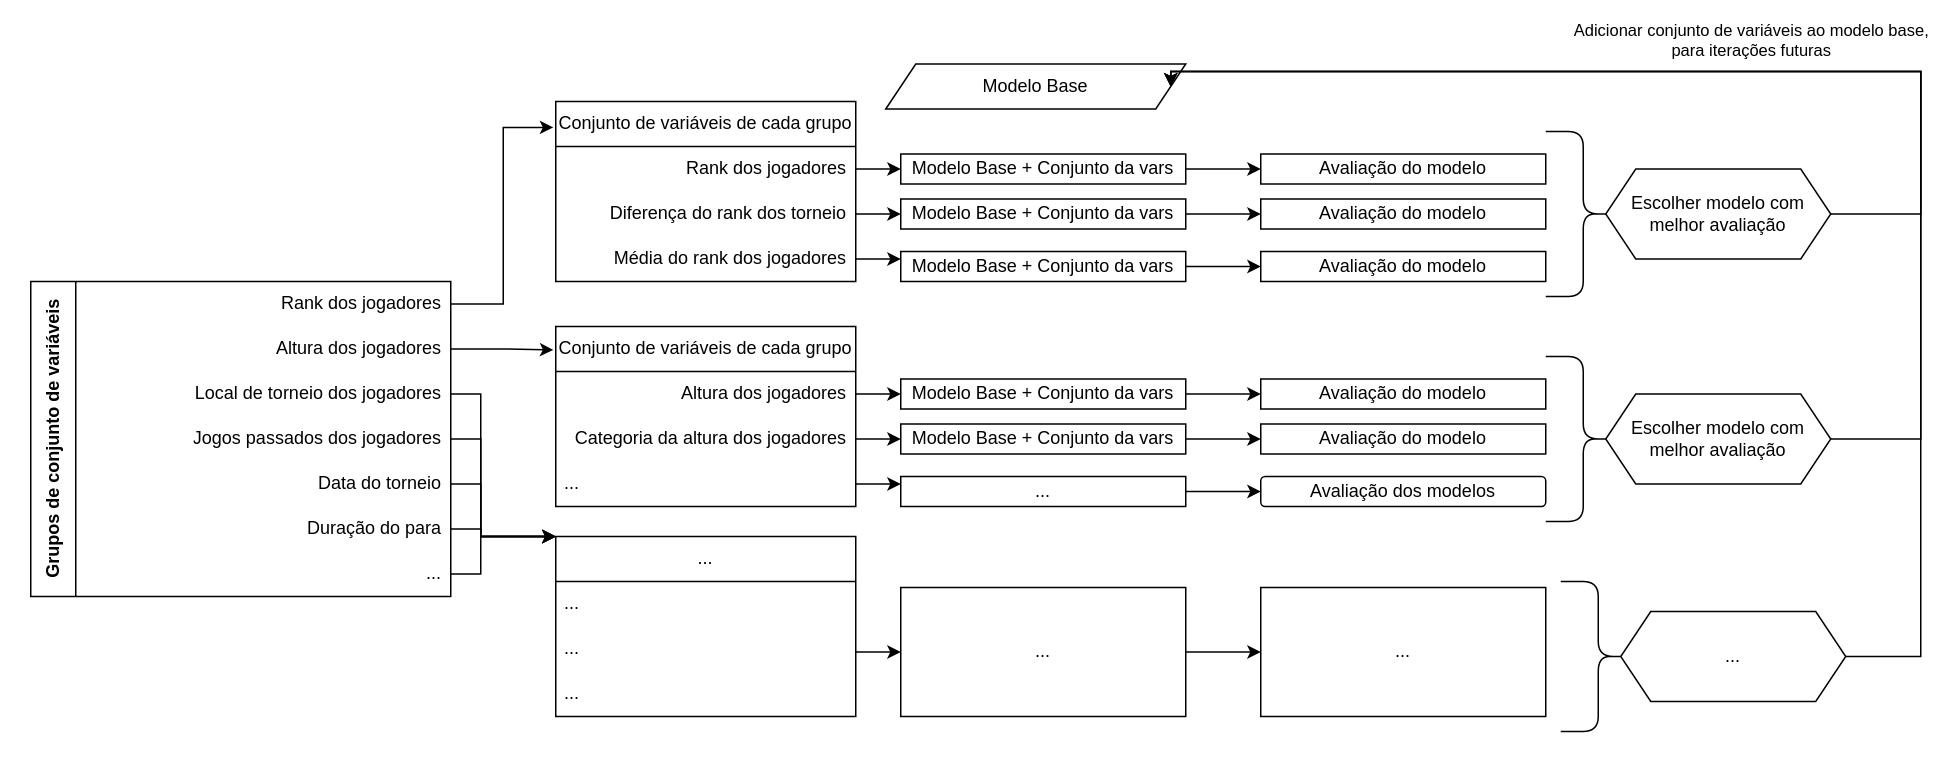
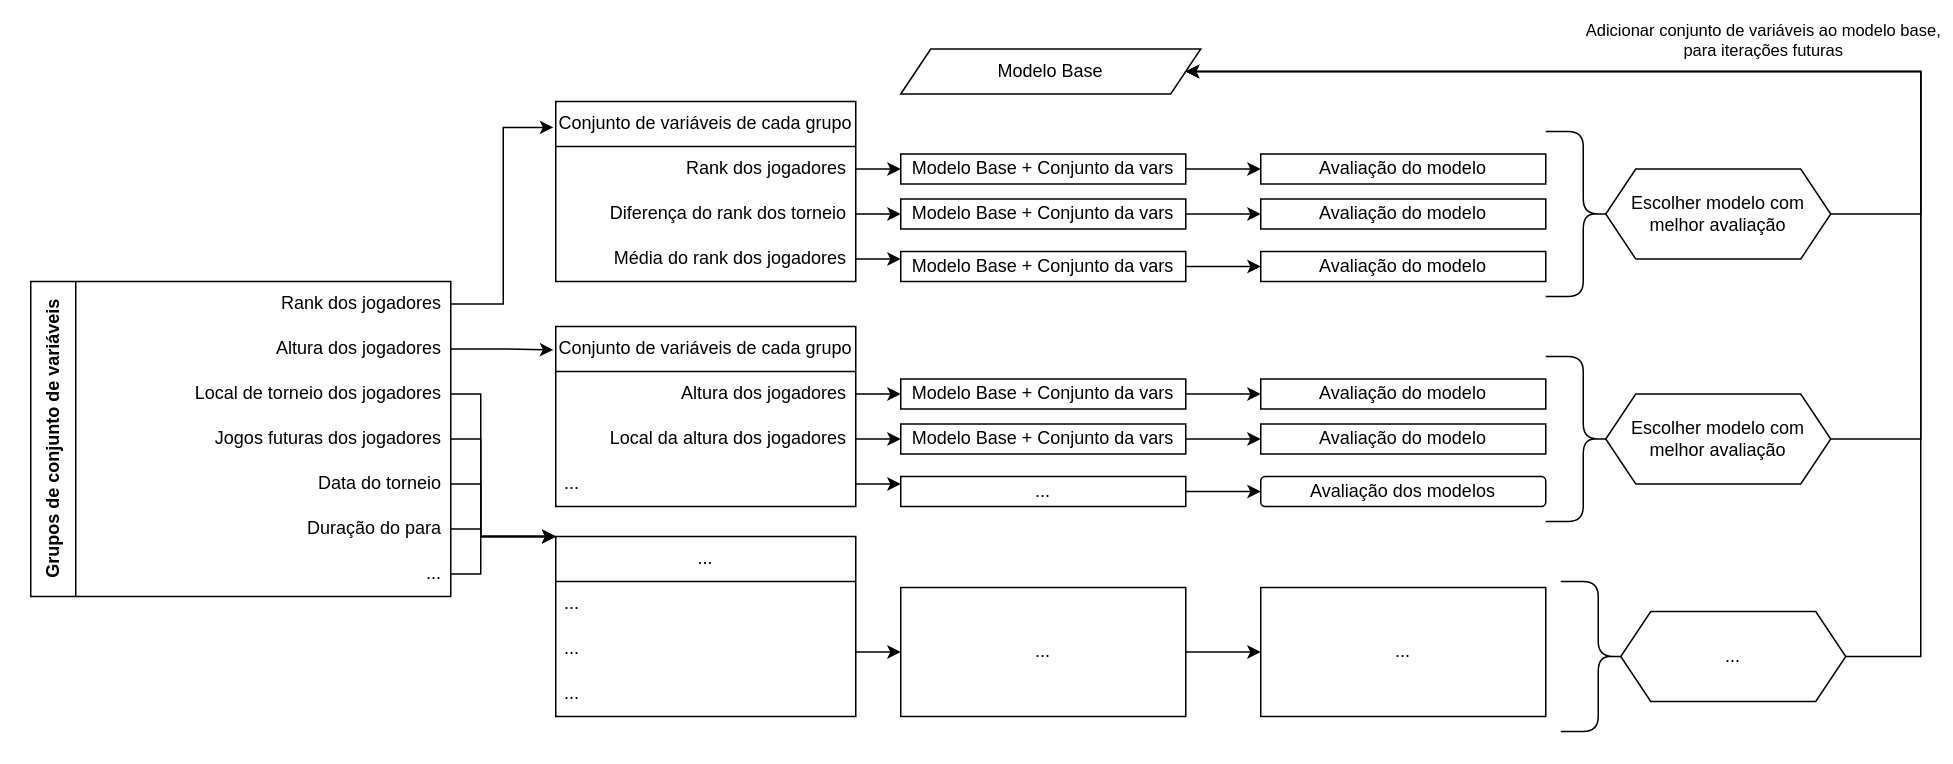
(1036, 86) -> (1051, 71)
(308, 439) -> (313, 439)
(704, 439) -> (715, 439)
